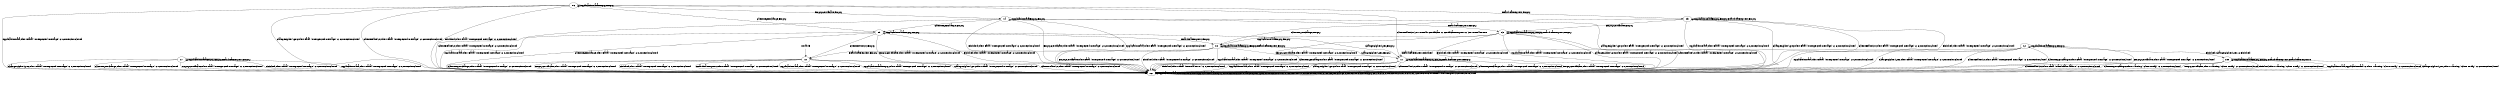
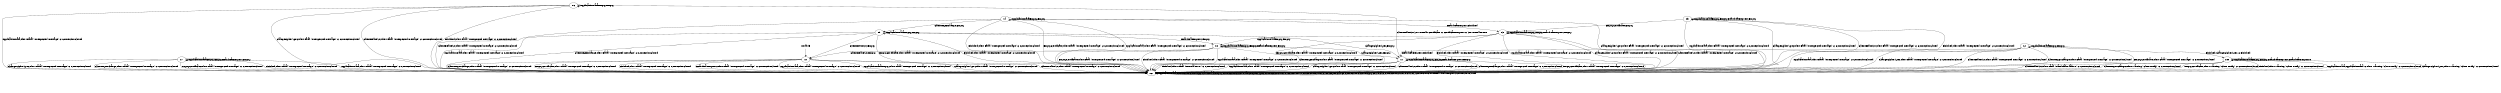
(1130, 8) -> none
(788, 12) -> none
(726, 19) -> none
(1451, 22) -> none
(1462, 26) -> (1462, 26)
(863, 53) -> (863, 53)
